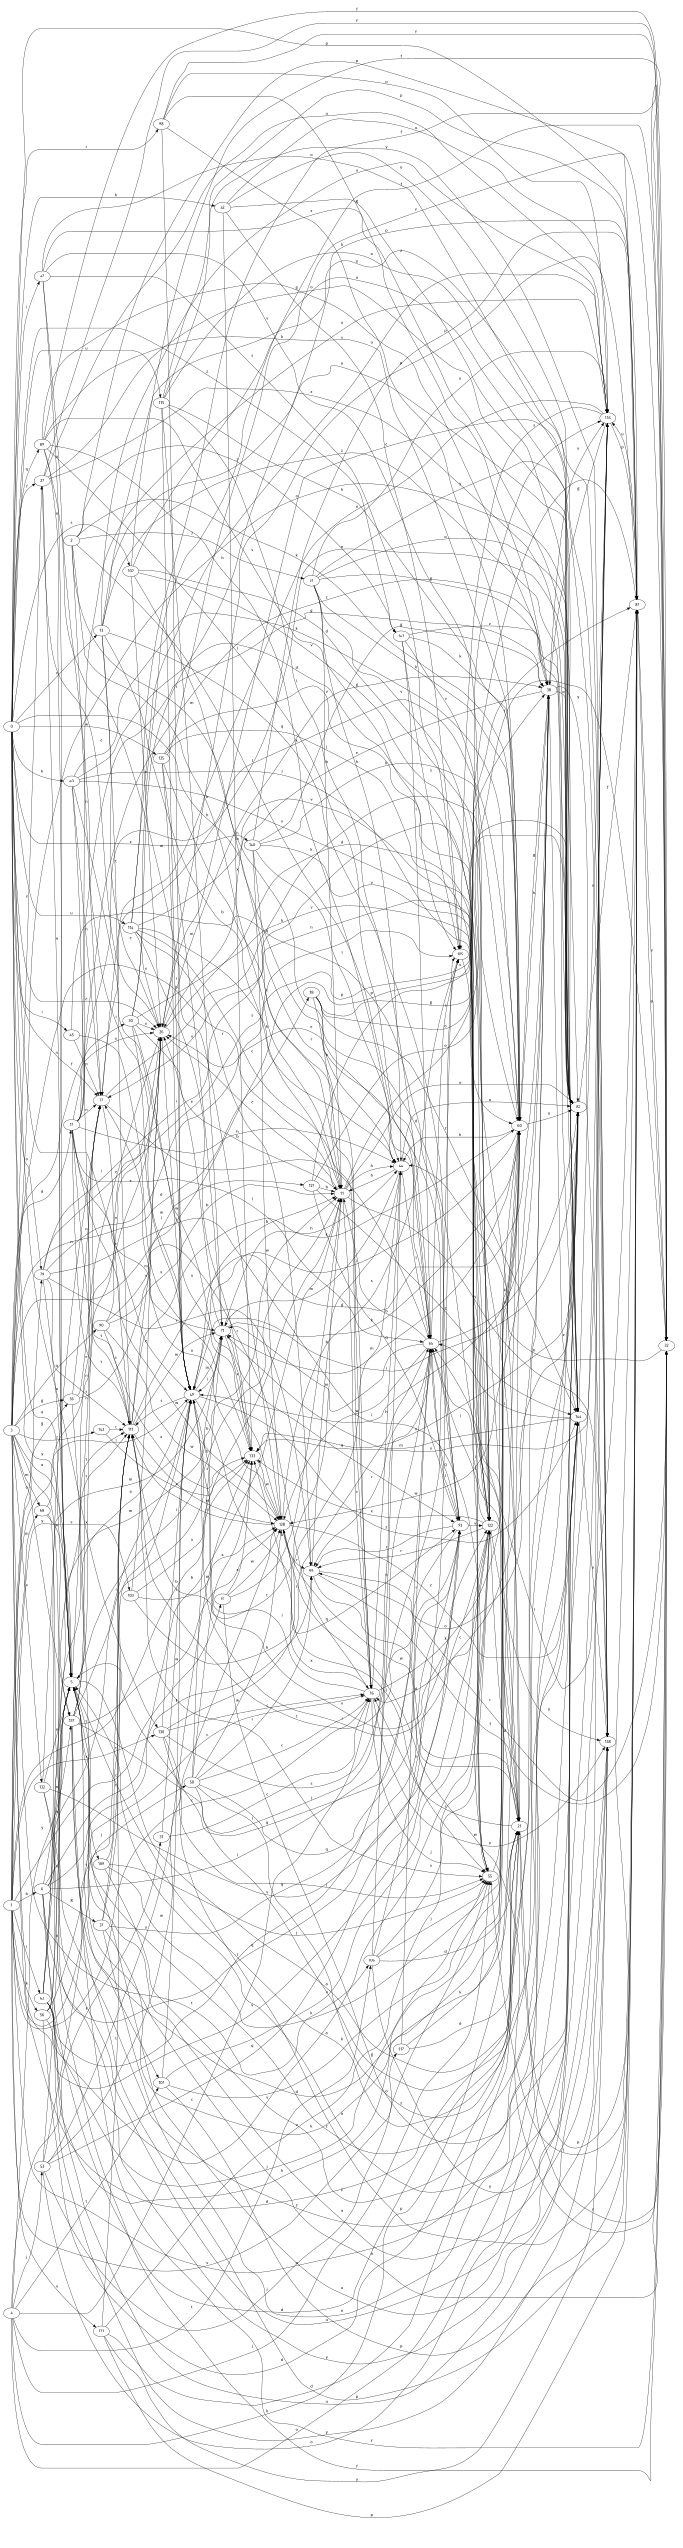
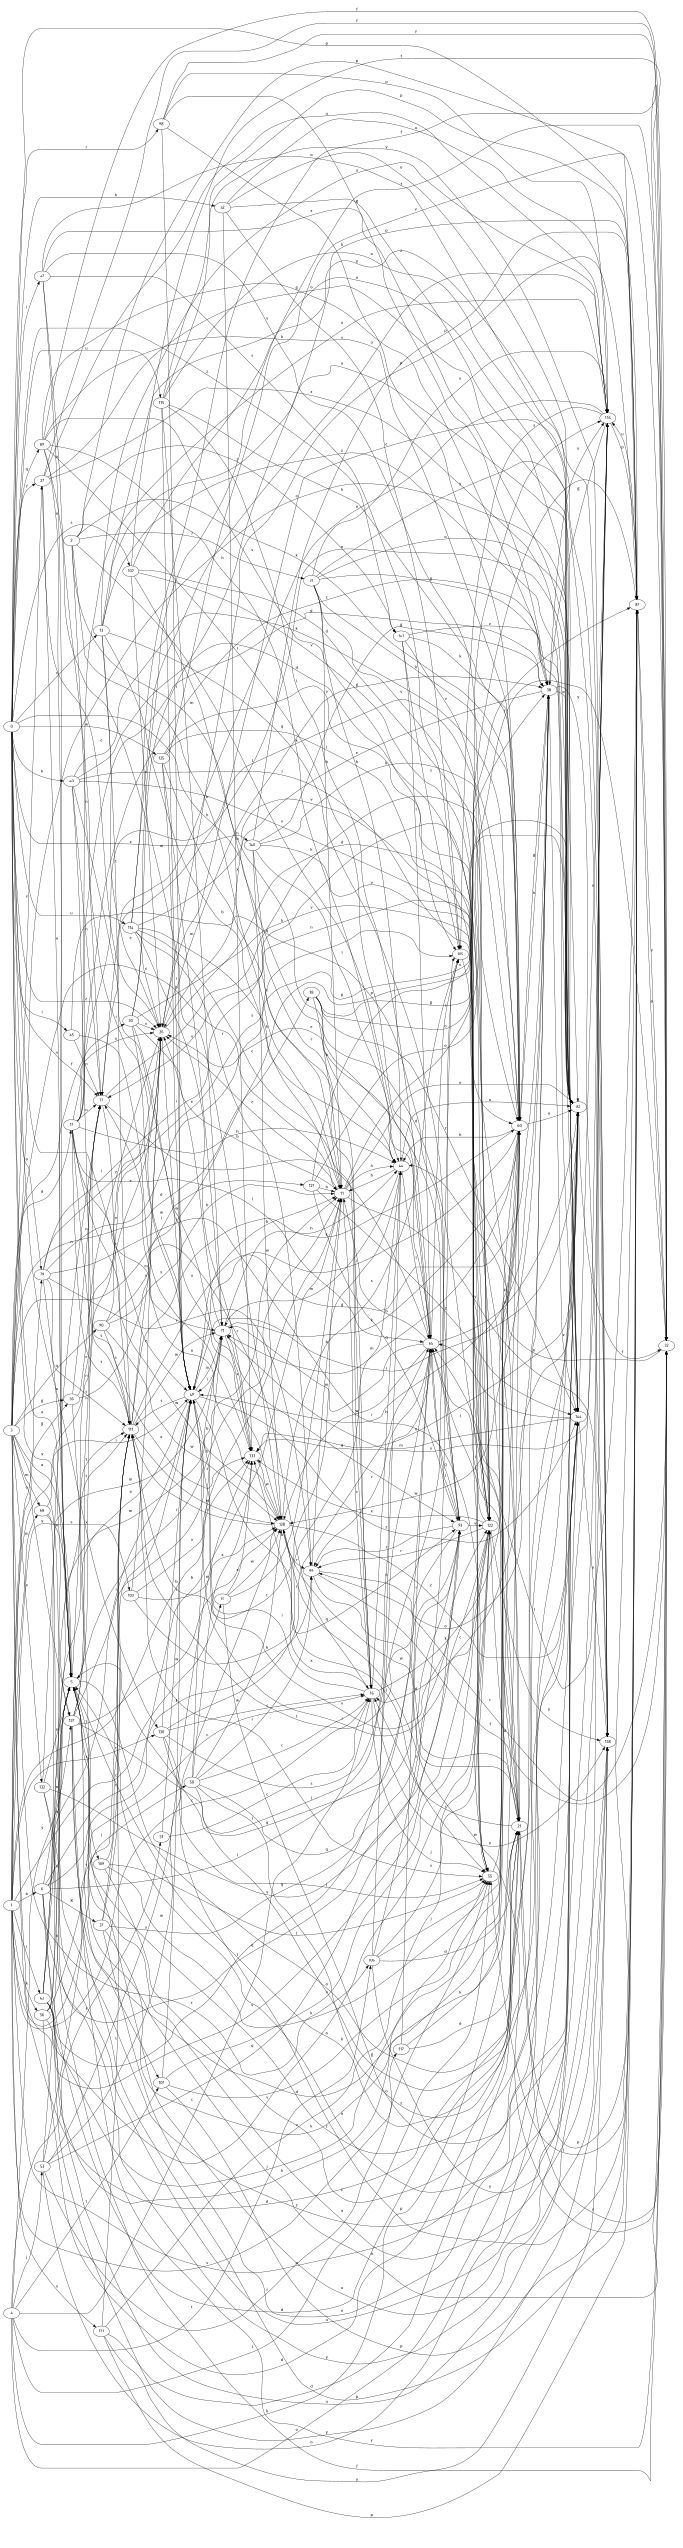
(608, 857) -> (589, 1256)
(101, 1430) -> none
